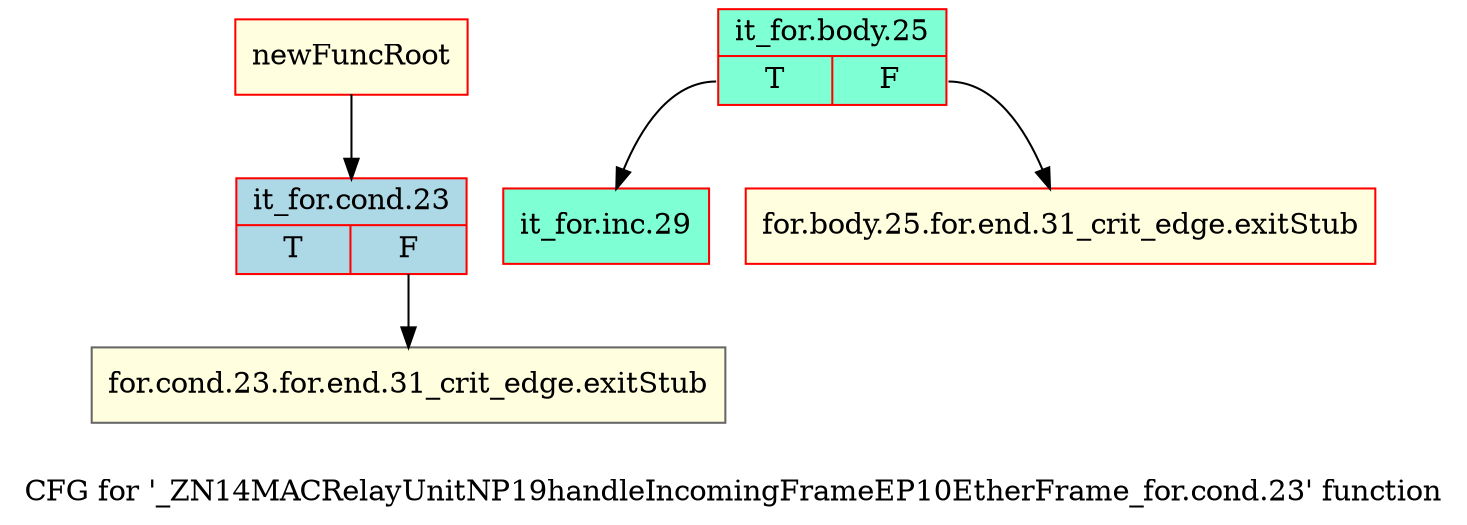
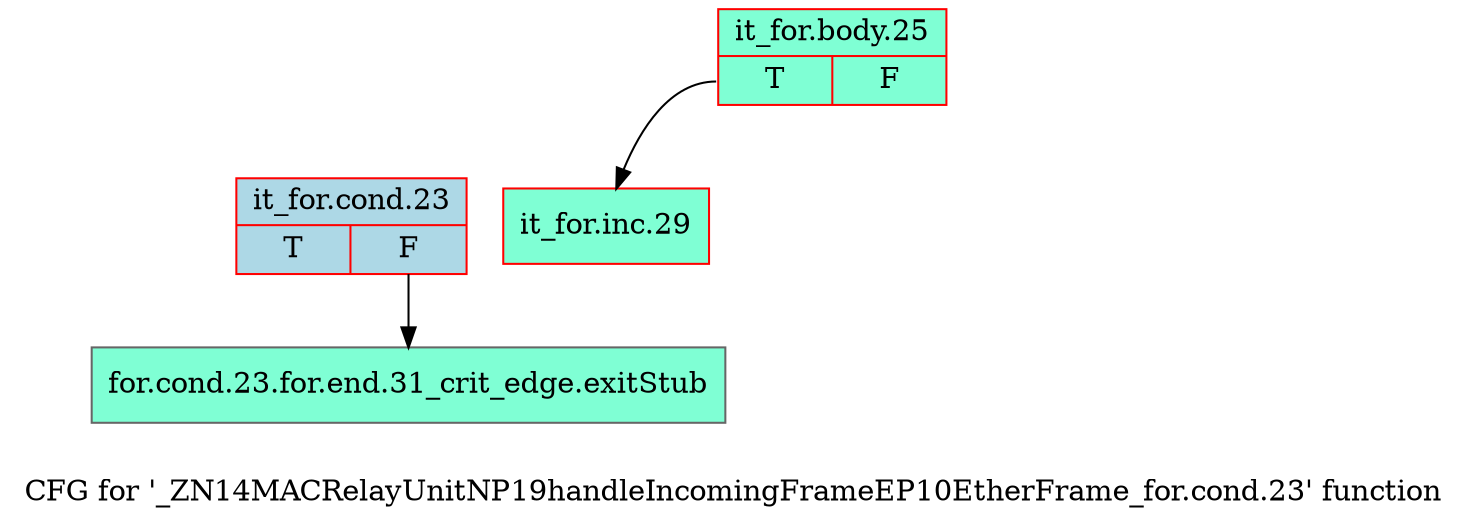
(351, 57) -> none
(1061, 226) -> none
(409, 385) -> (409, 385)
